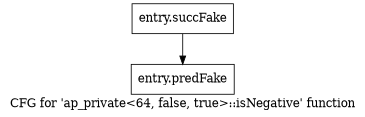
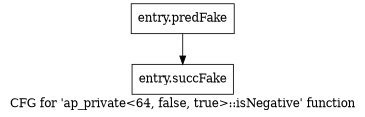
(183, 45) -> (183, 45)
